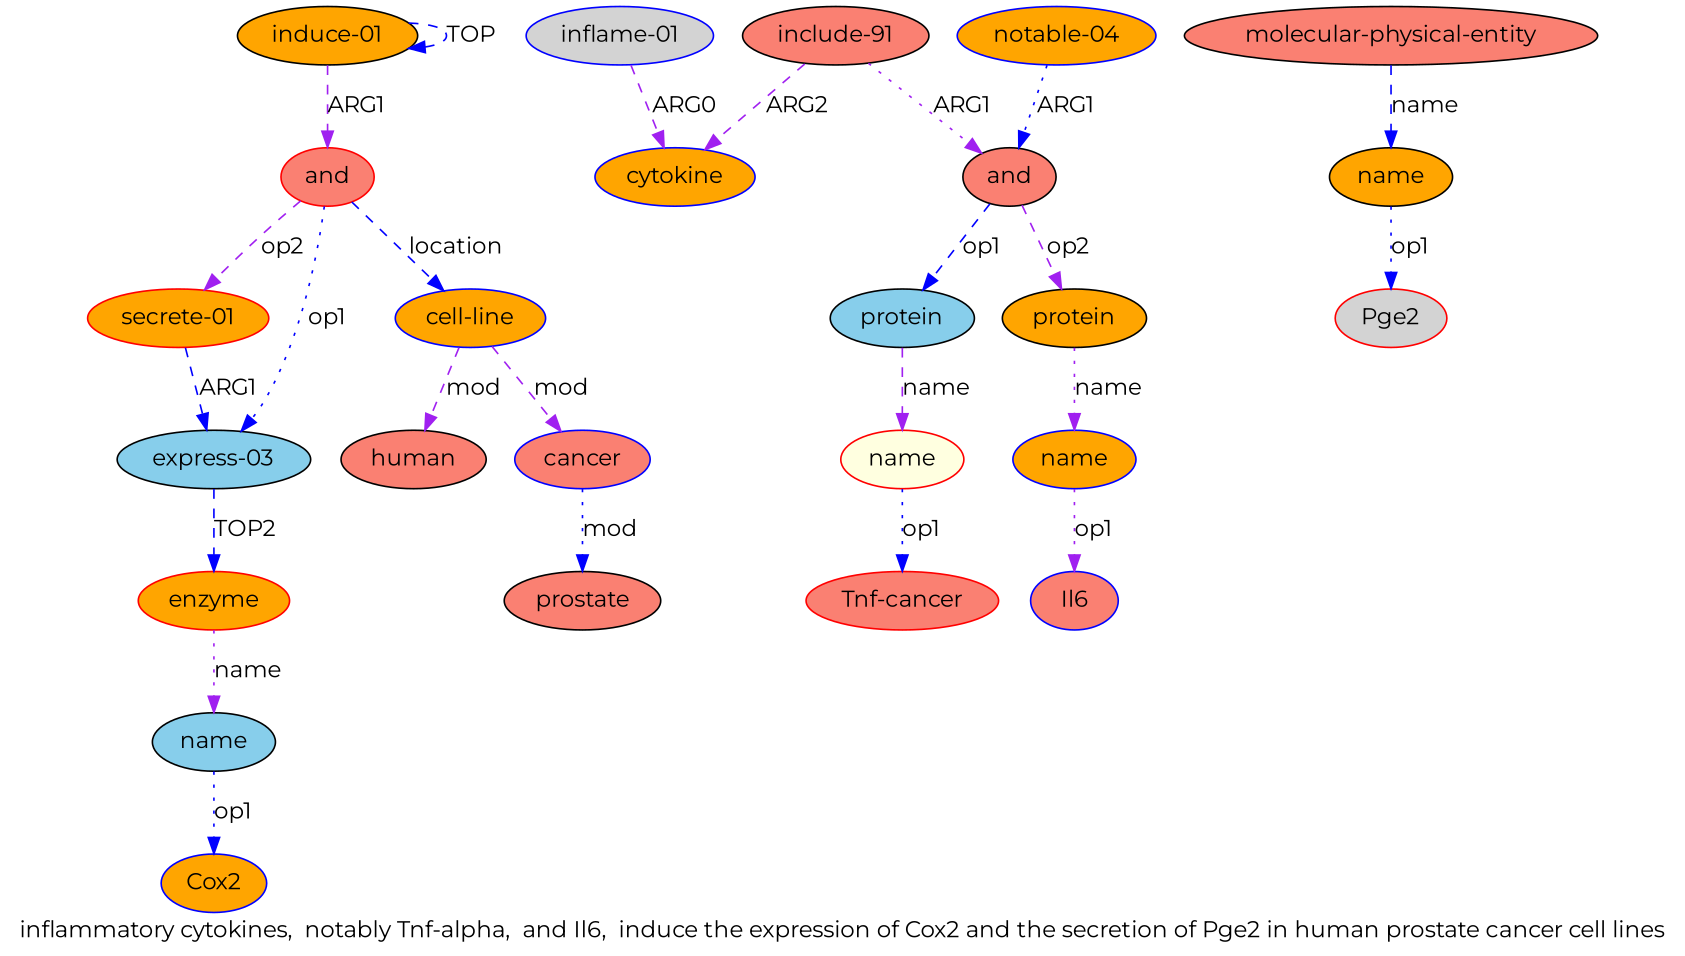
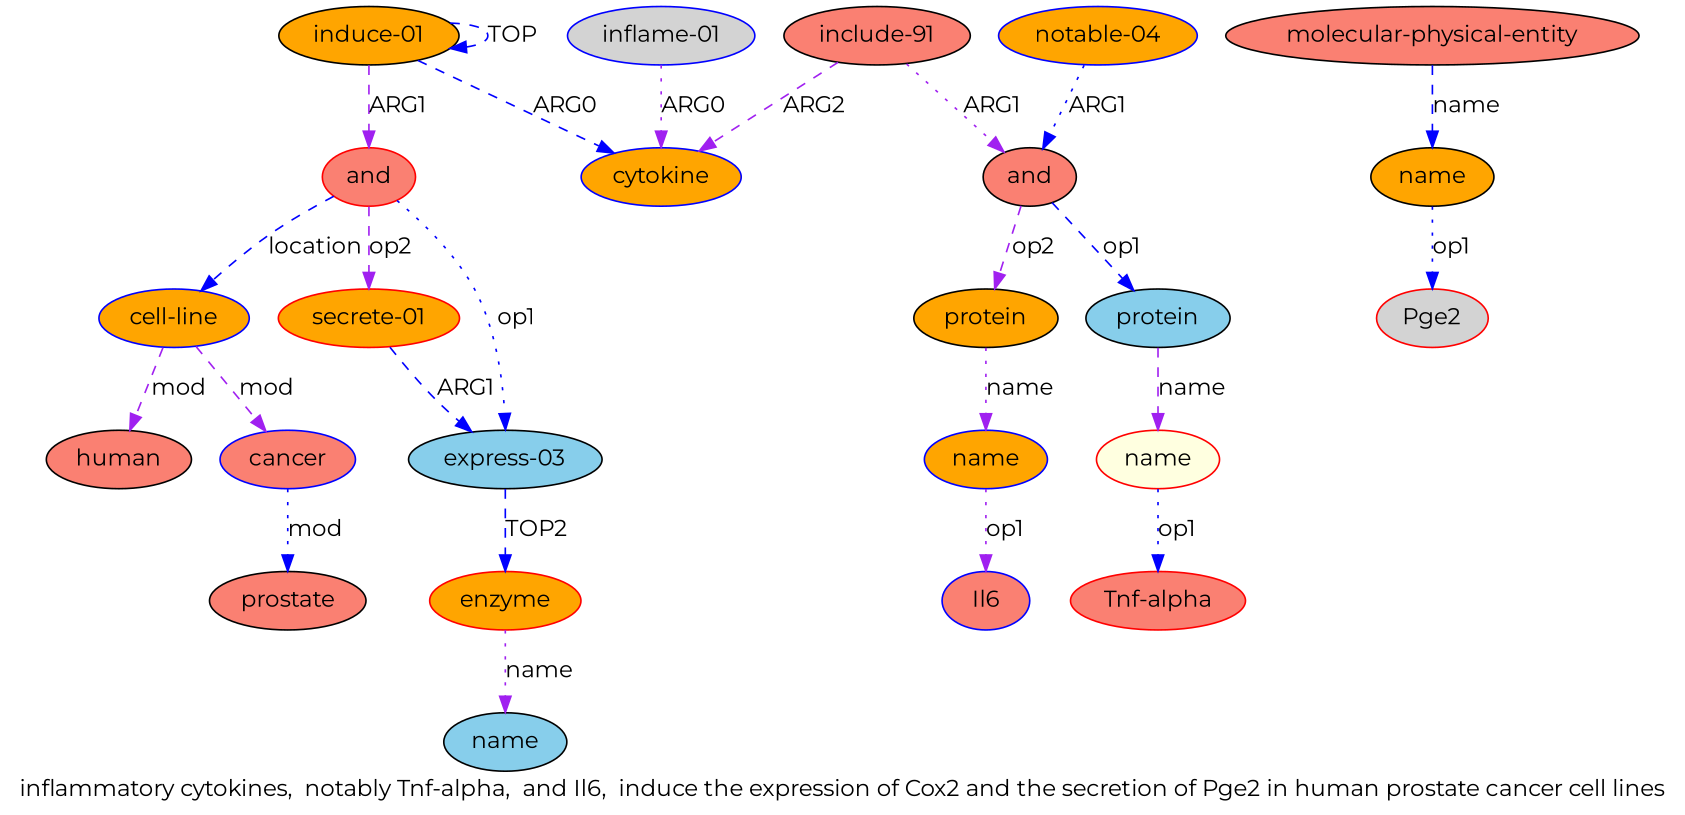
(645, 99) -> (661, 98)
none -> (508, 103)
(902, 601) -> (1158, 601)
(214, 883) -> none
